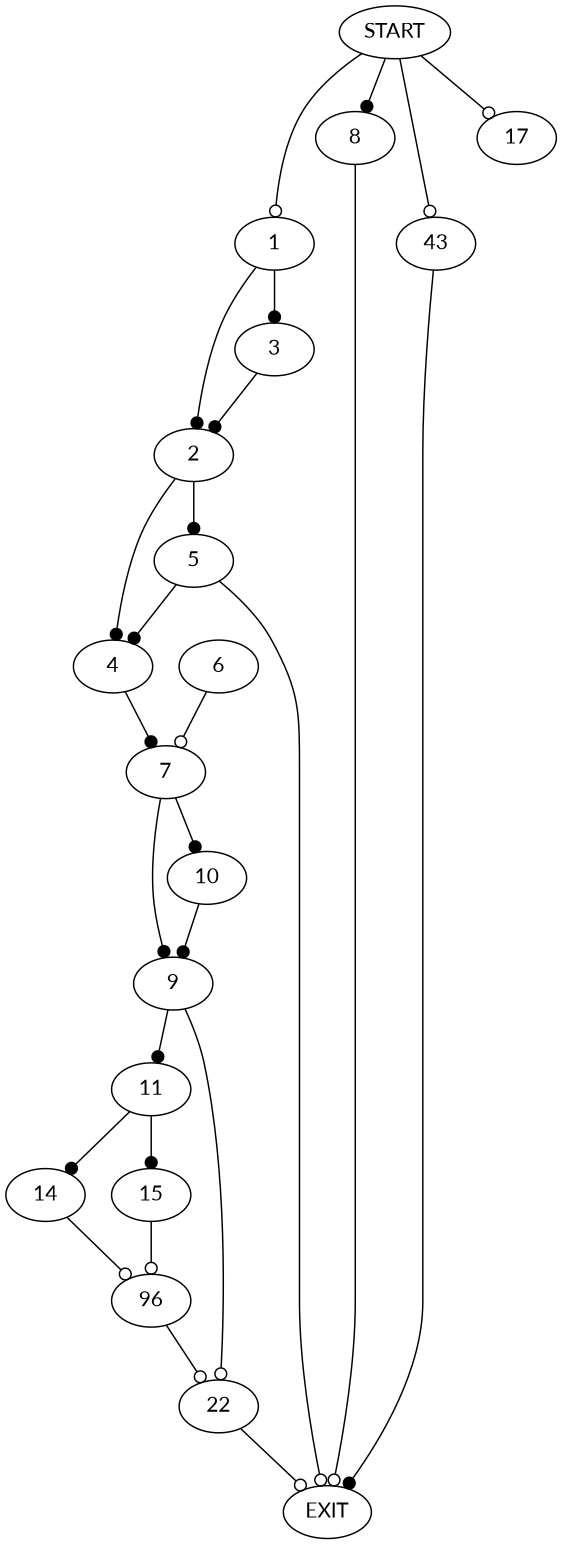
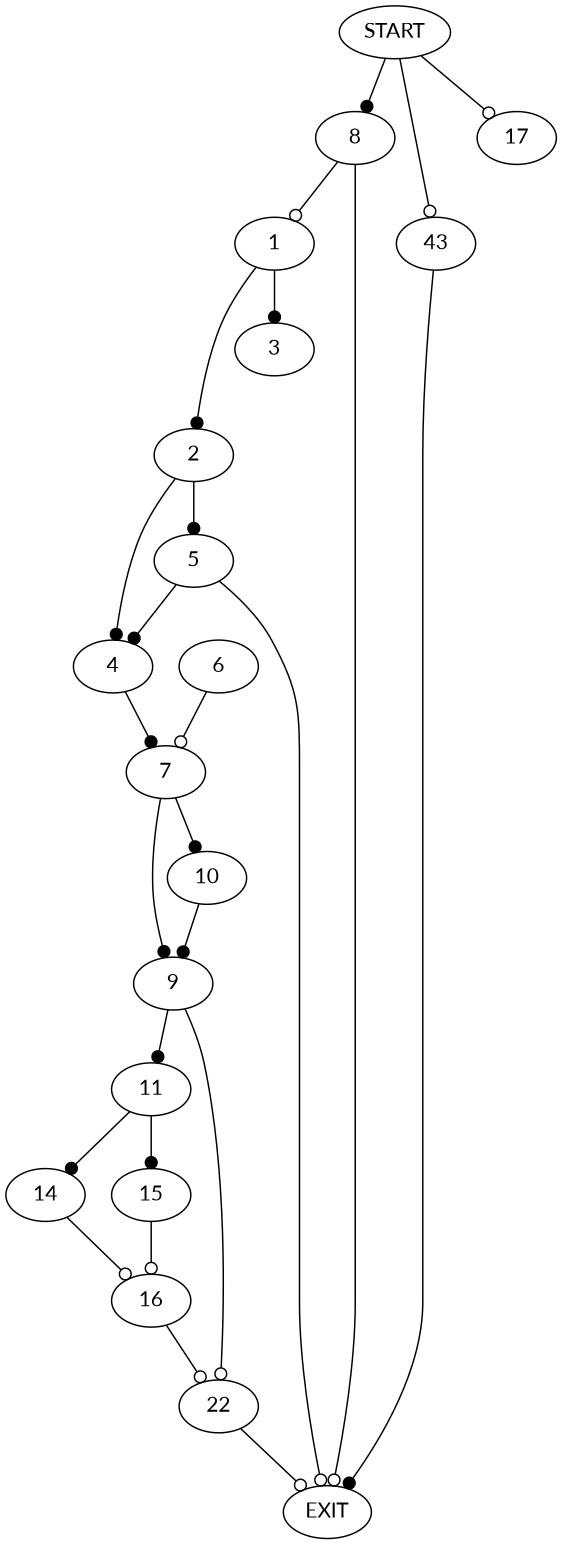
(299, 118) -> (319, 186)
(238, 398) -> none
(151, 1301) -> (151, 1301)
